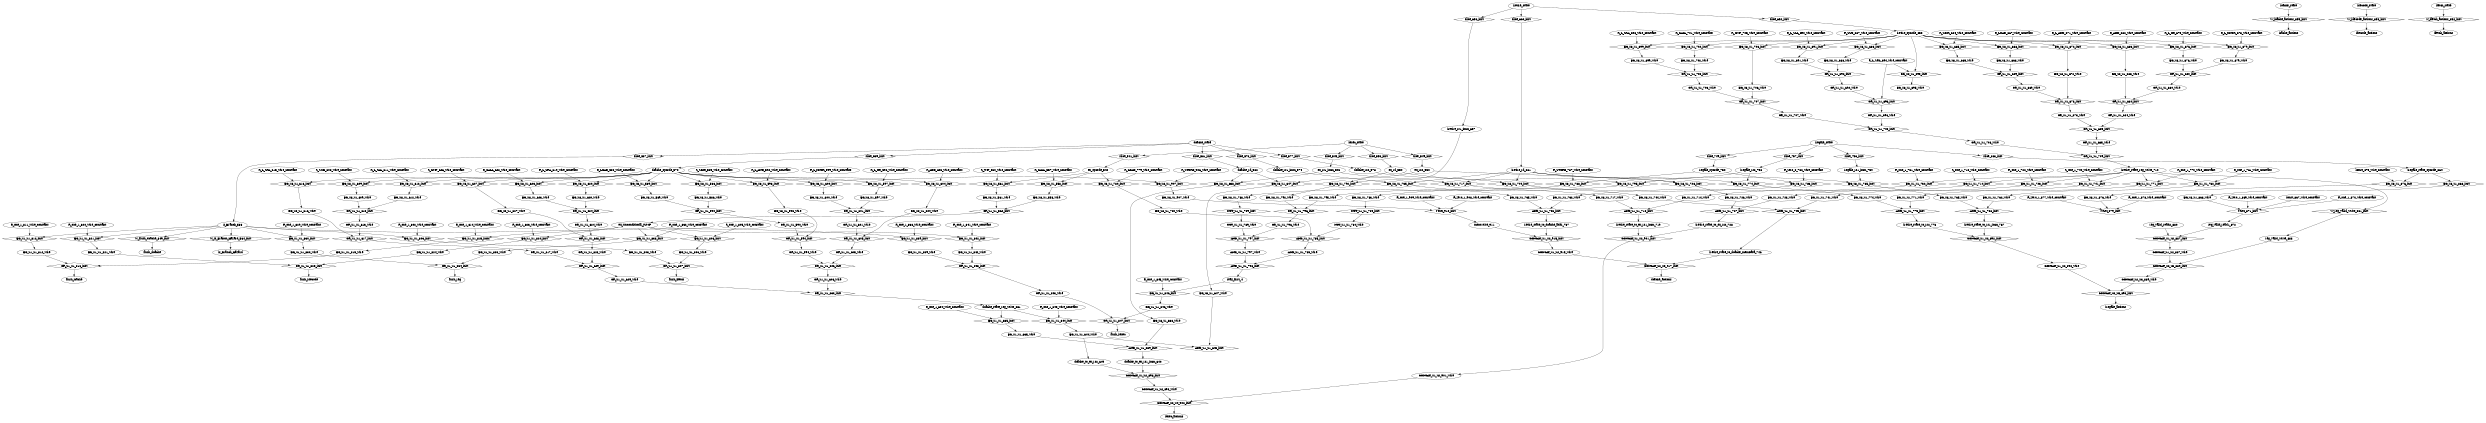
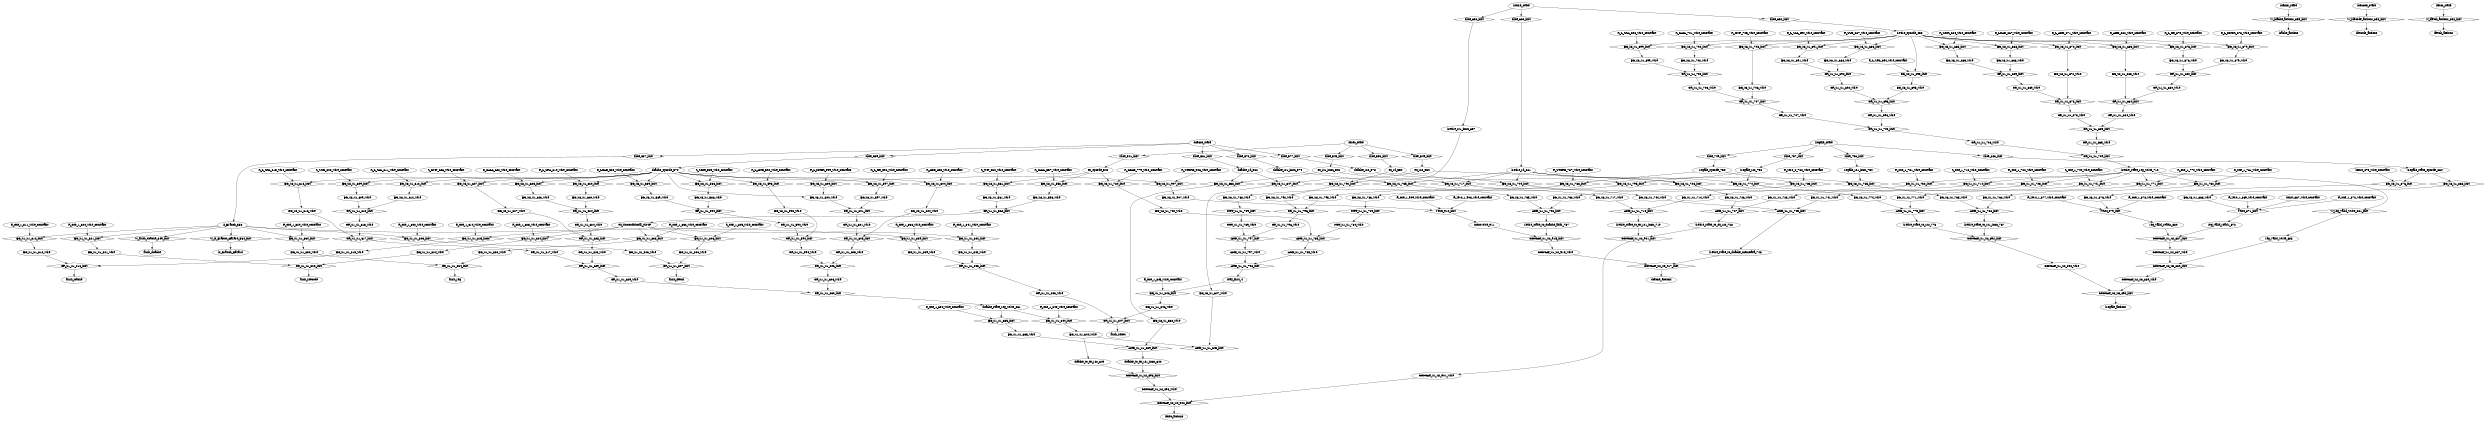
(1884, 80) -> (1896, 95)
(744, 178) -> (731, 194)
none -> (2135, 218)
none -> (917, 245)
